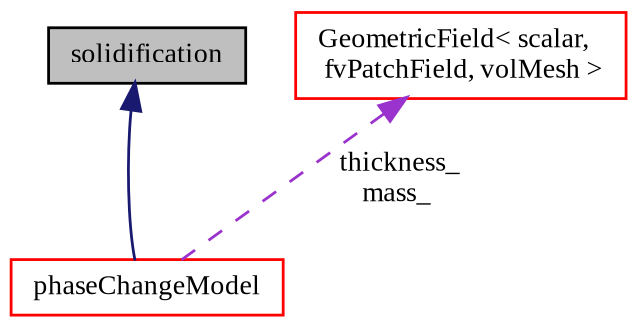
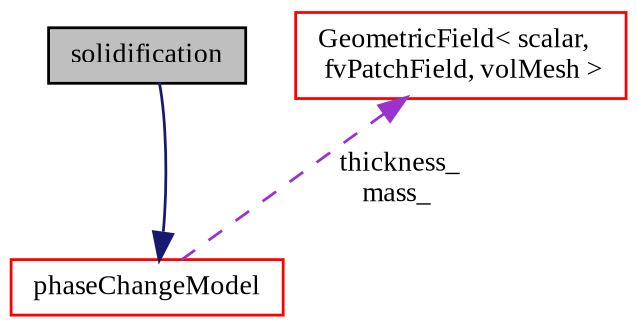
(129, 185) -> (166, 157)
